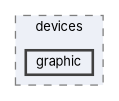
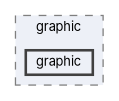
(59, 28) -> (59, 28)
